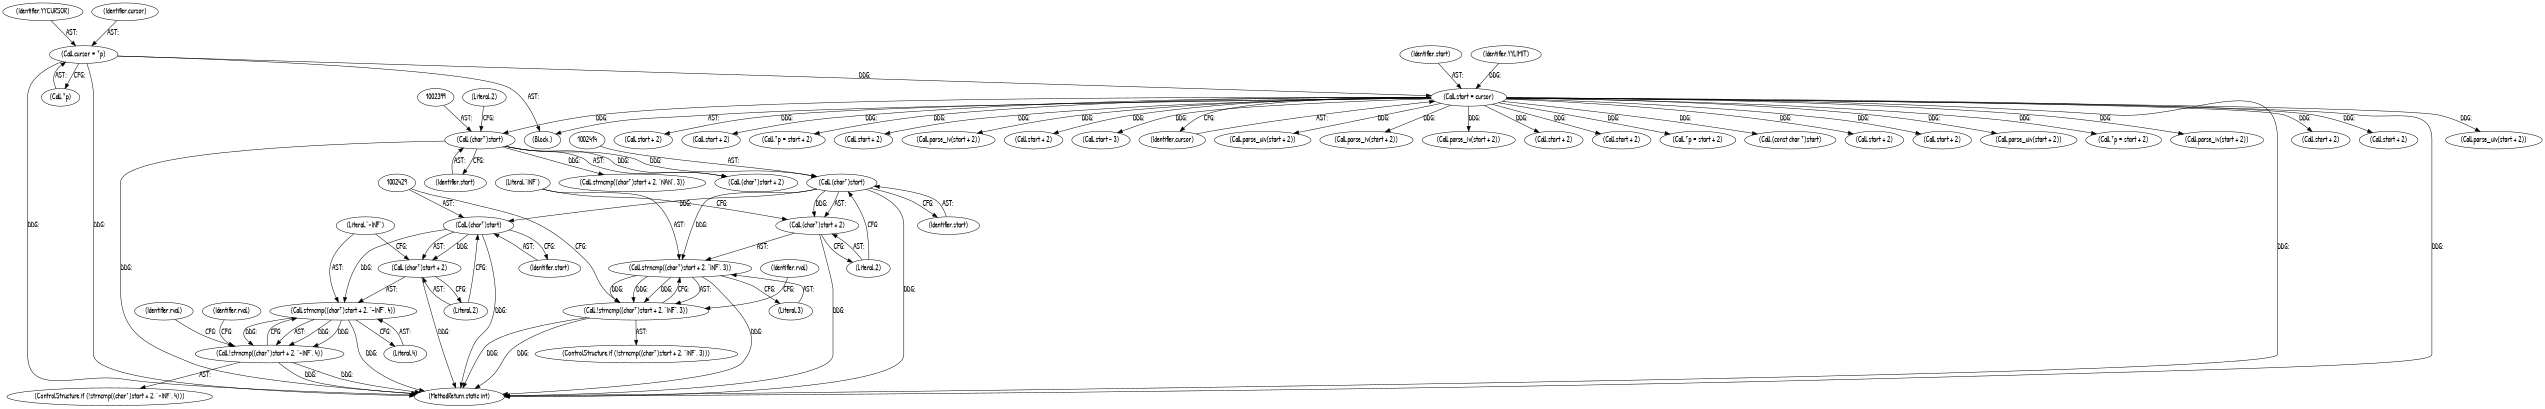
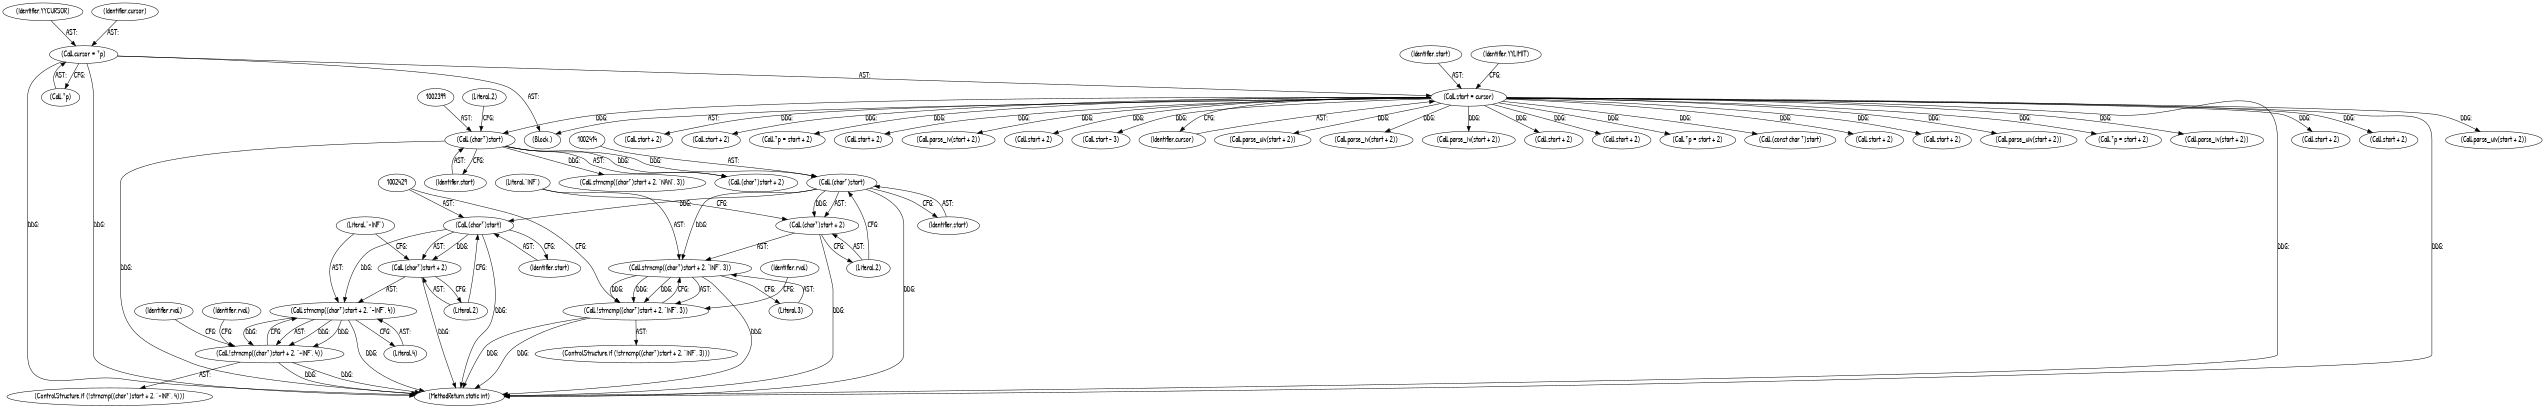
(866, 76) -> (866, 76)
(1496, 76) -> (1496, 76)
